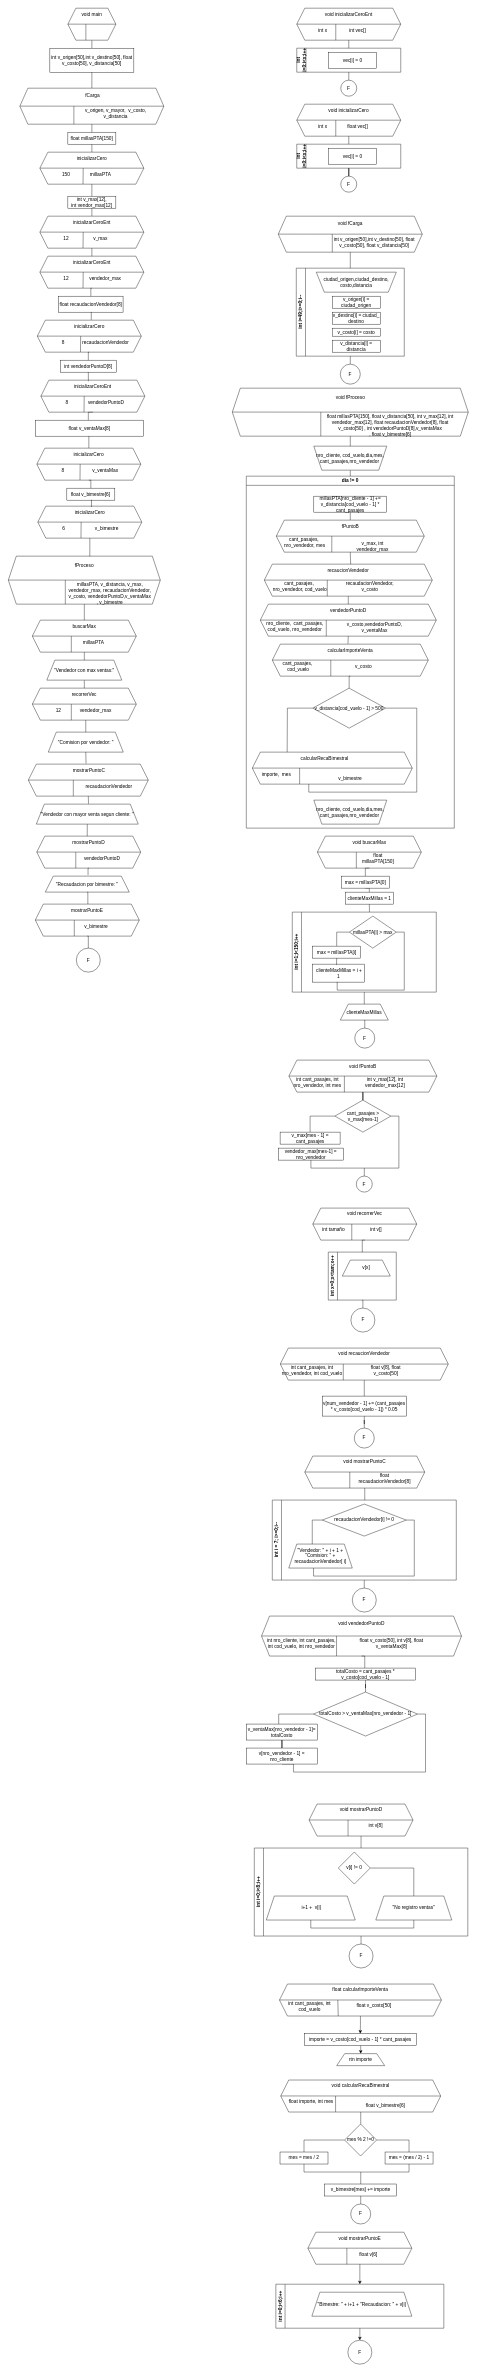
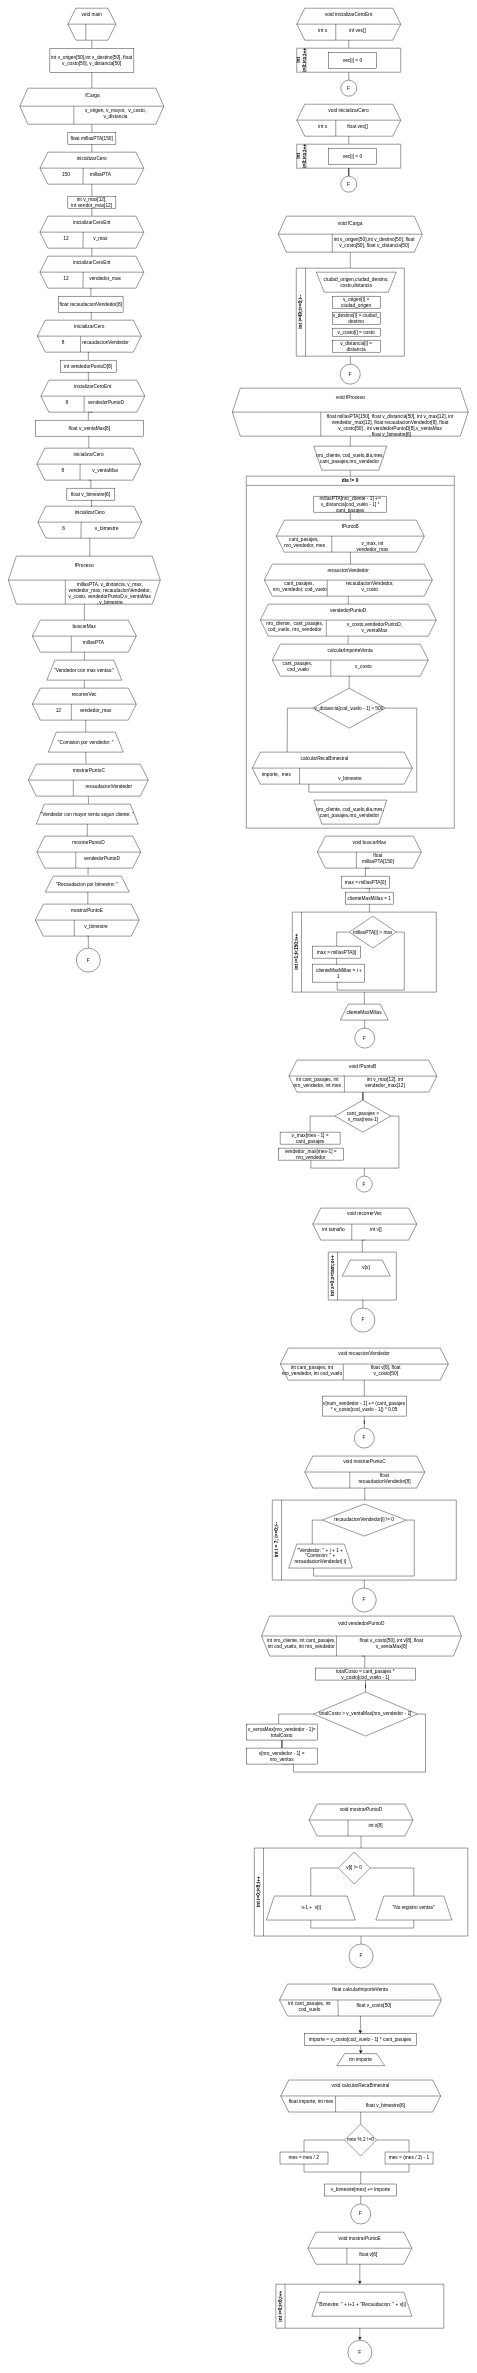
(282, 1756) -> (282, 1756)
none -> (311, 1868)
